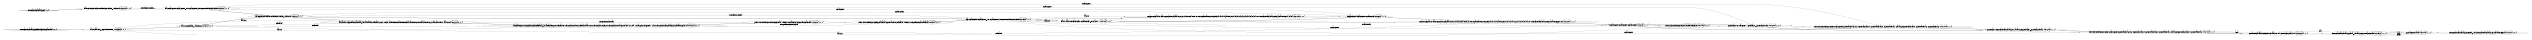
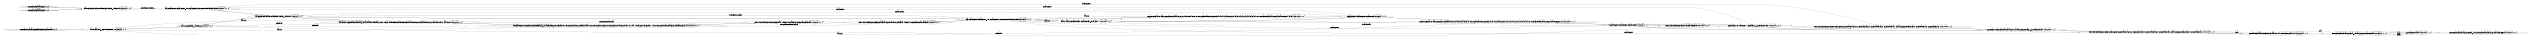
none -> (39, 7)
